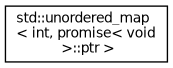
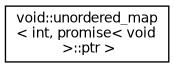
(86, 34) -> (87, 34)
